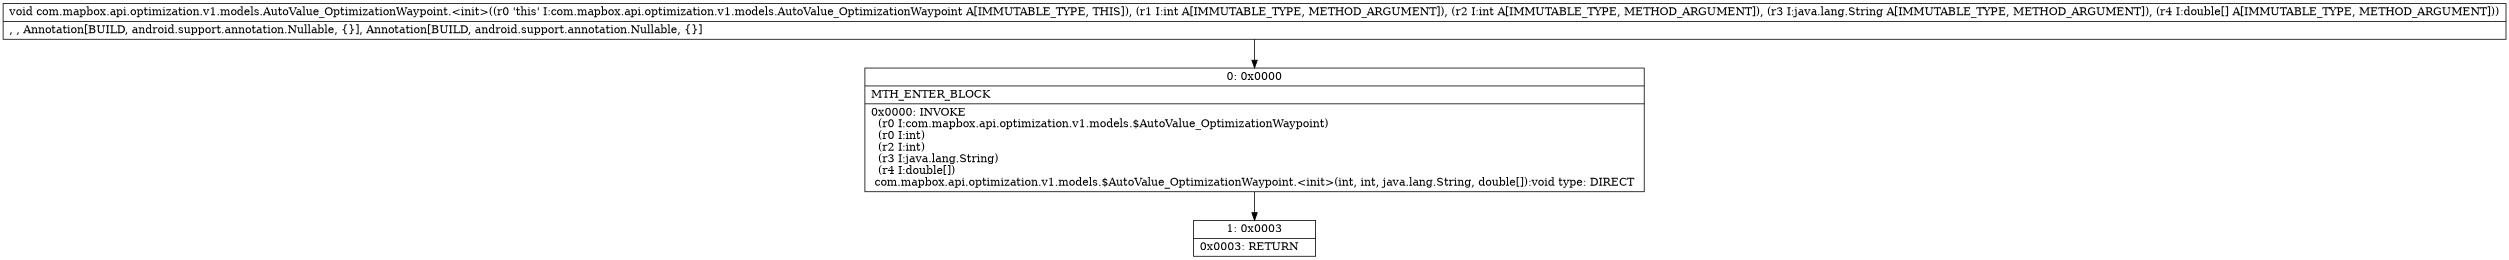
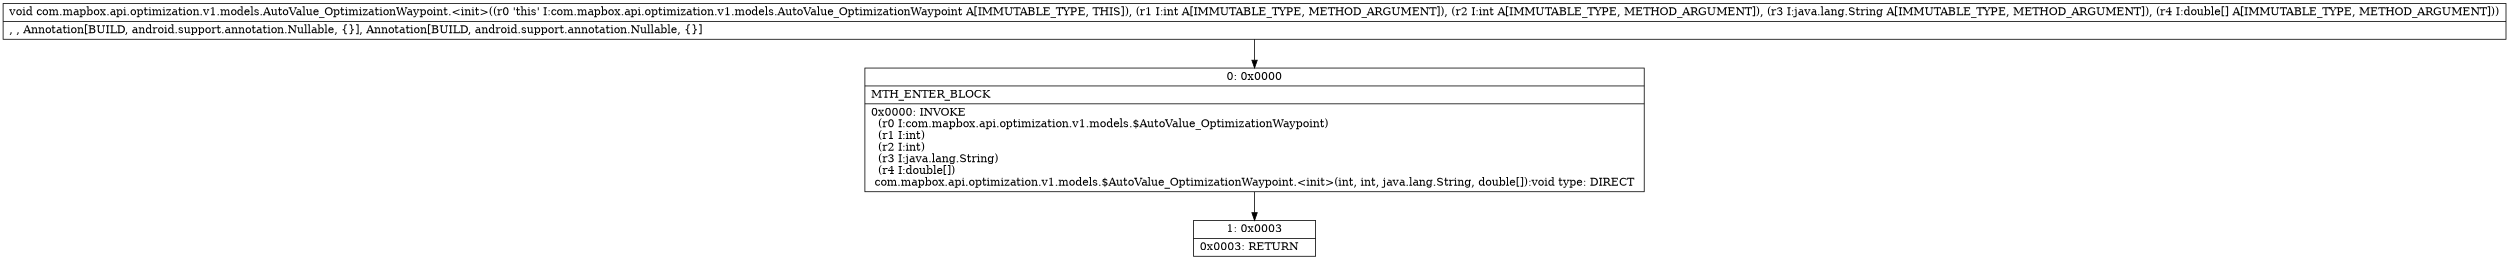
(898, 136) -> (898, 136)
